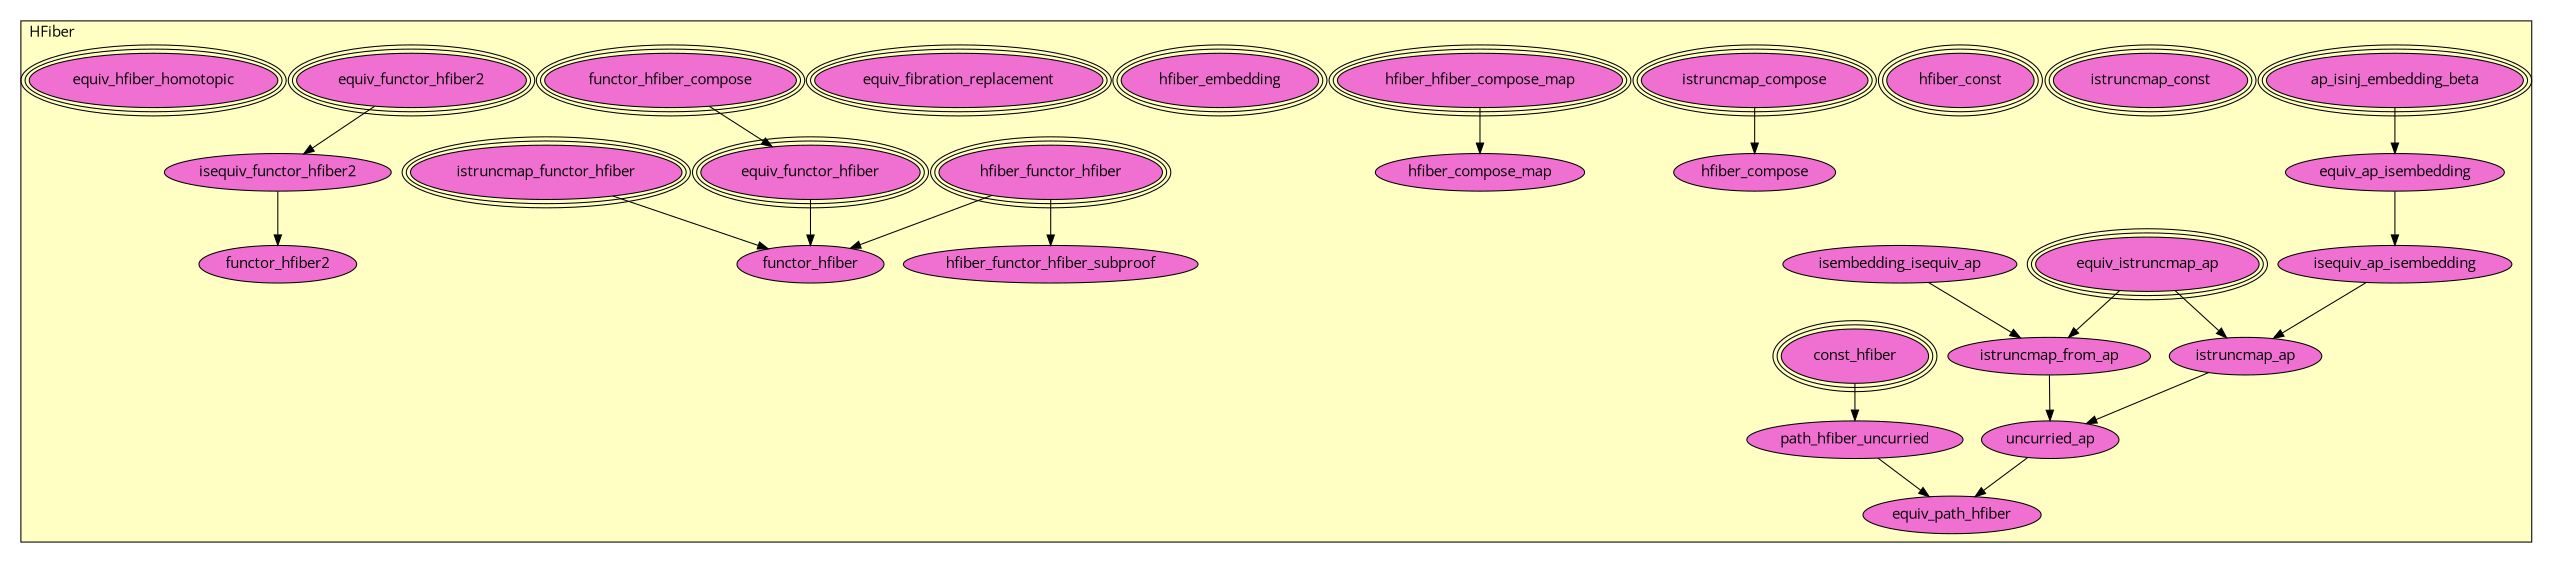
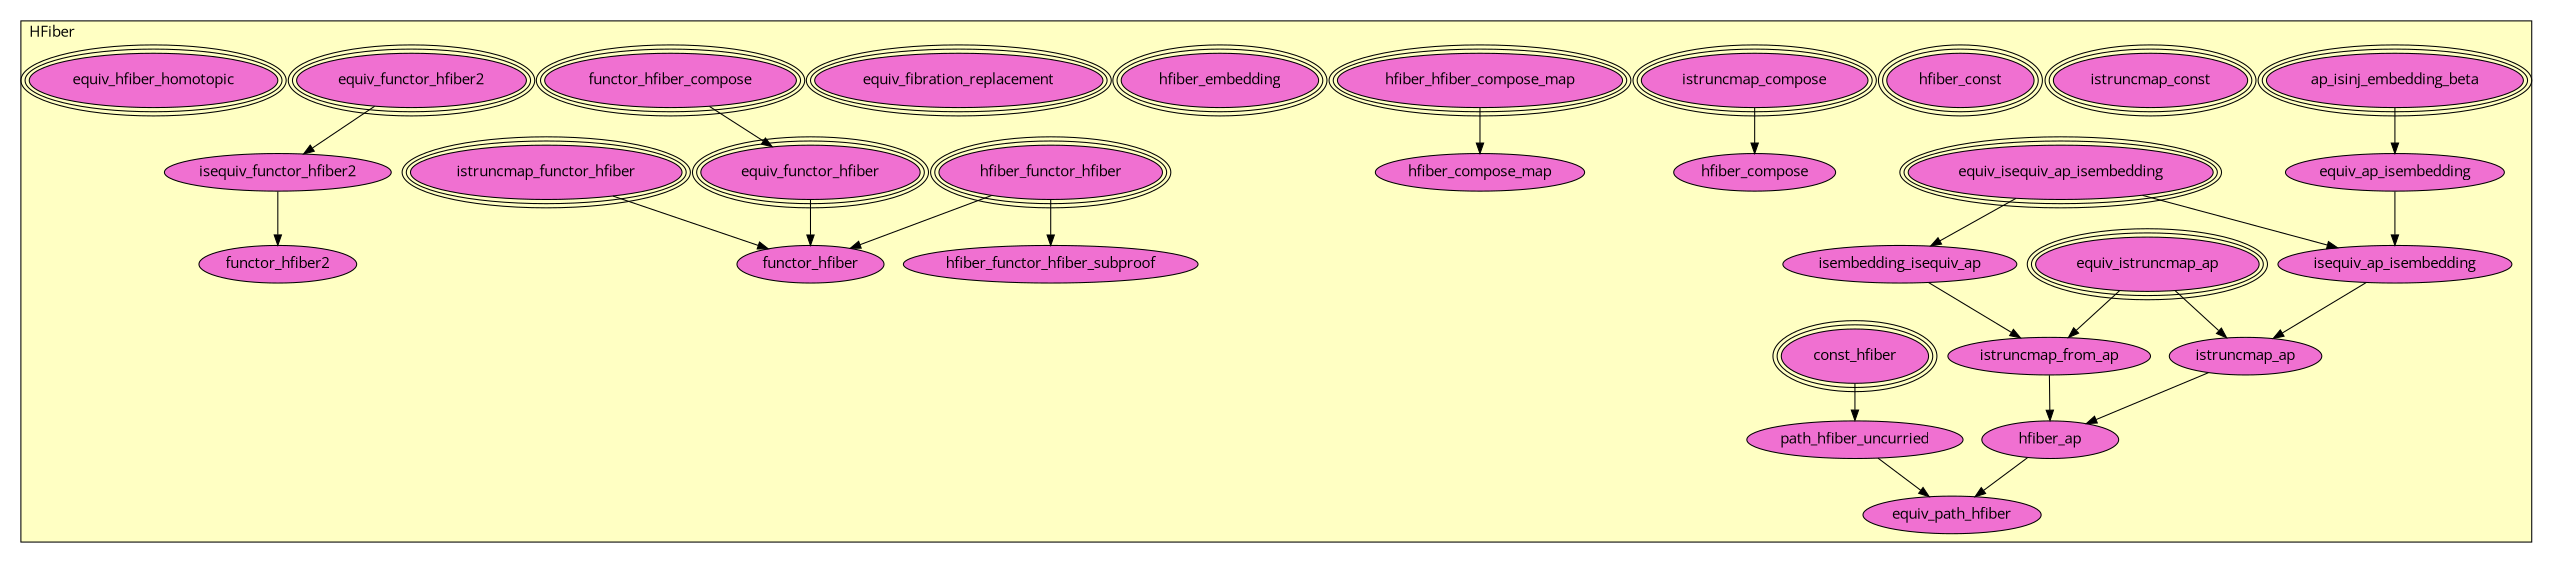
none -> (2061, 172)
(2050, 440) -> (2050, 440)
